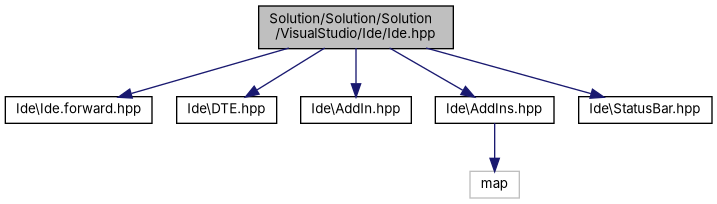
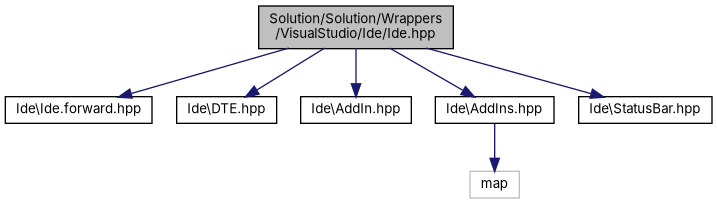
(356, 27) -> (356, 27)
